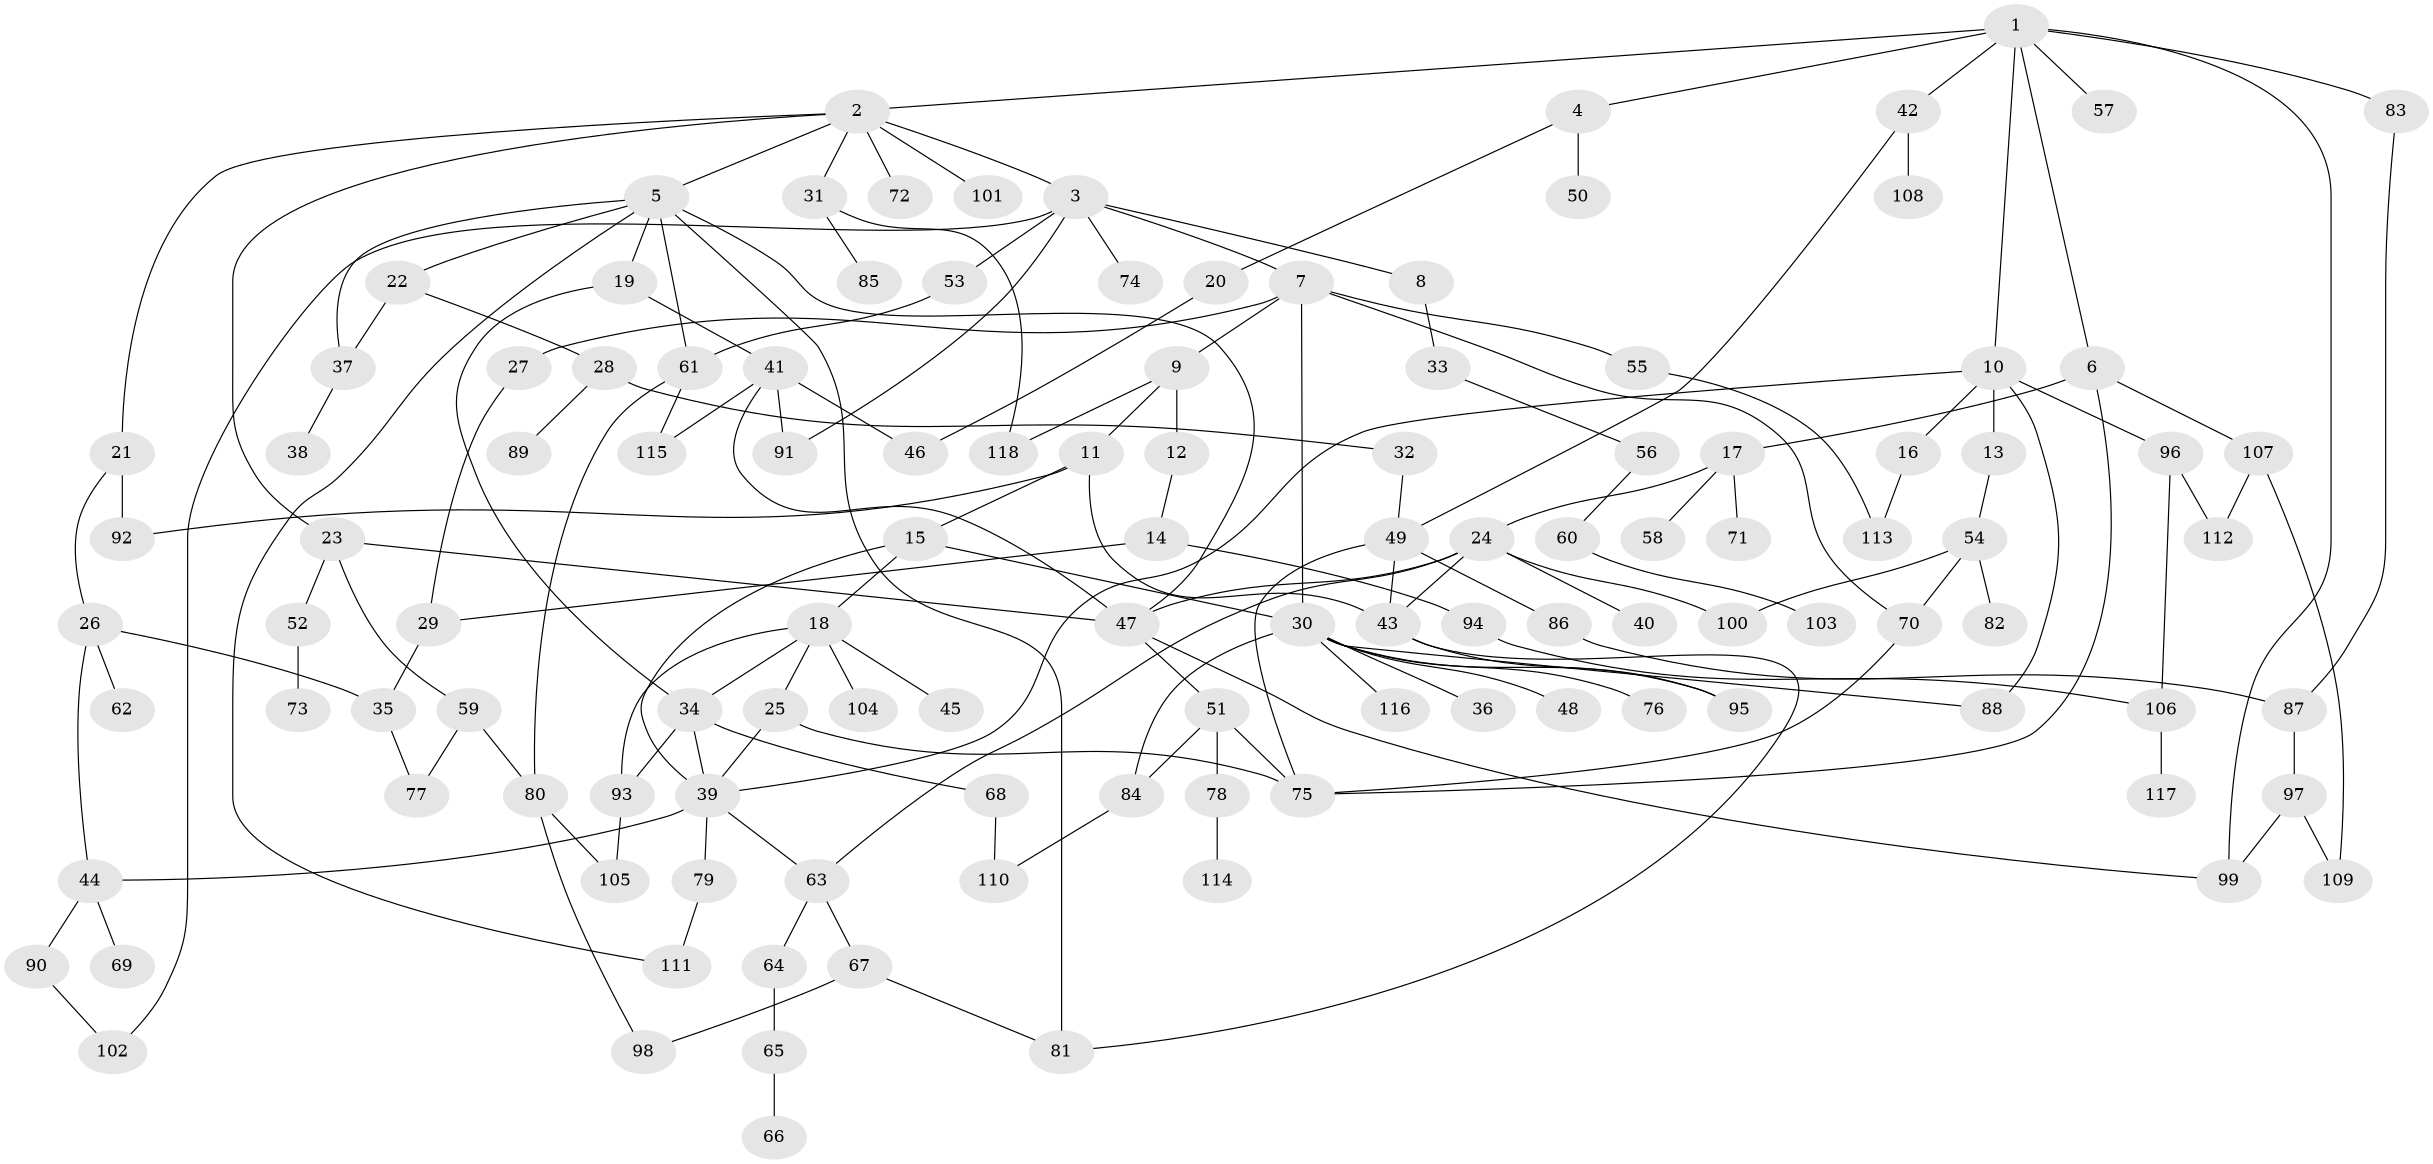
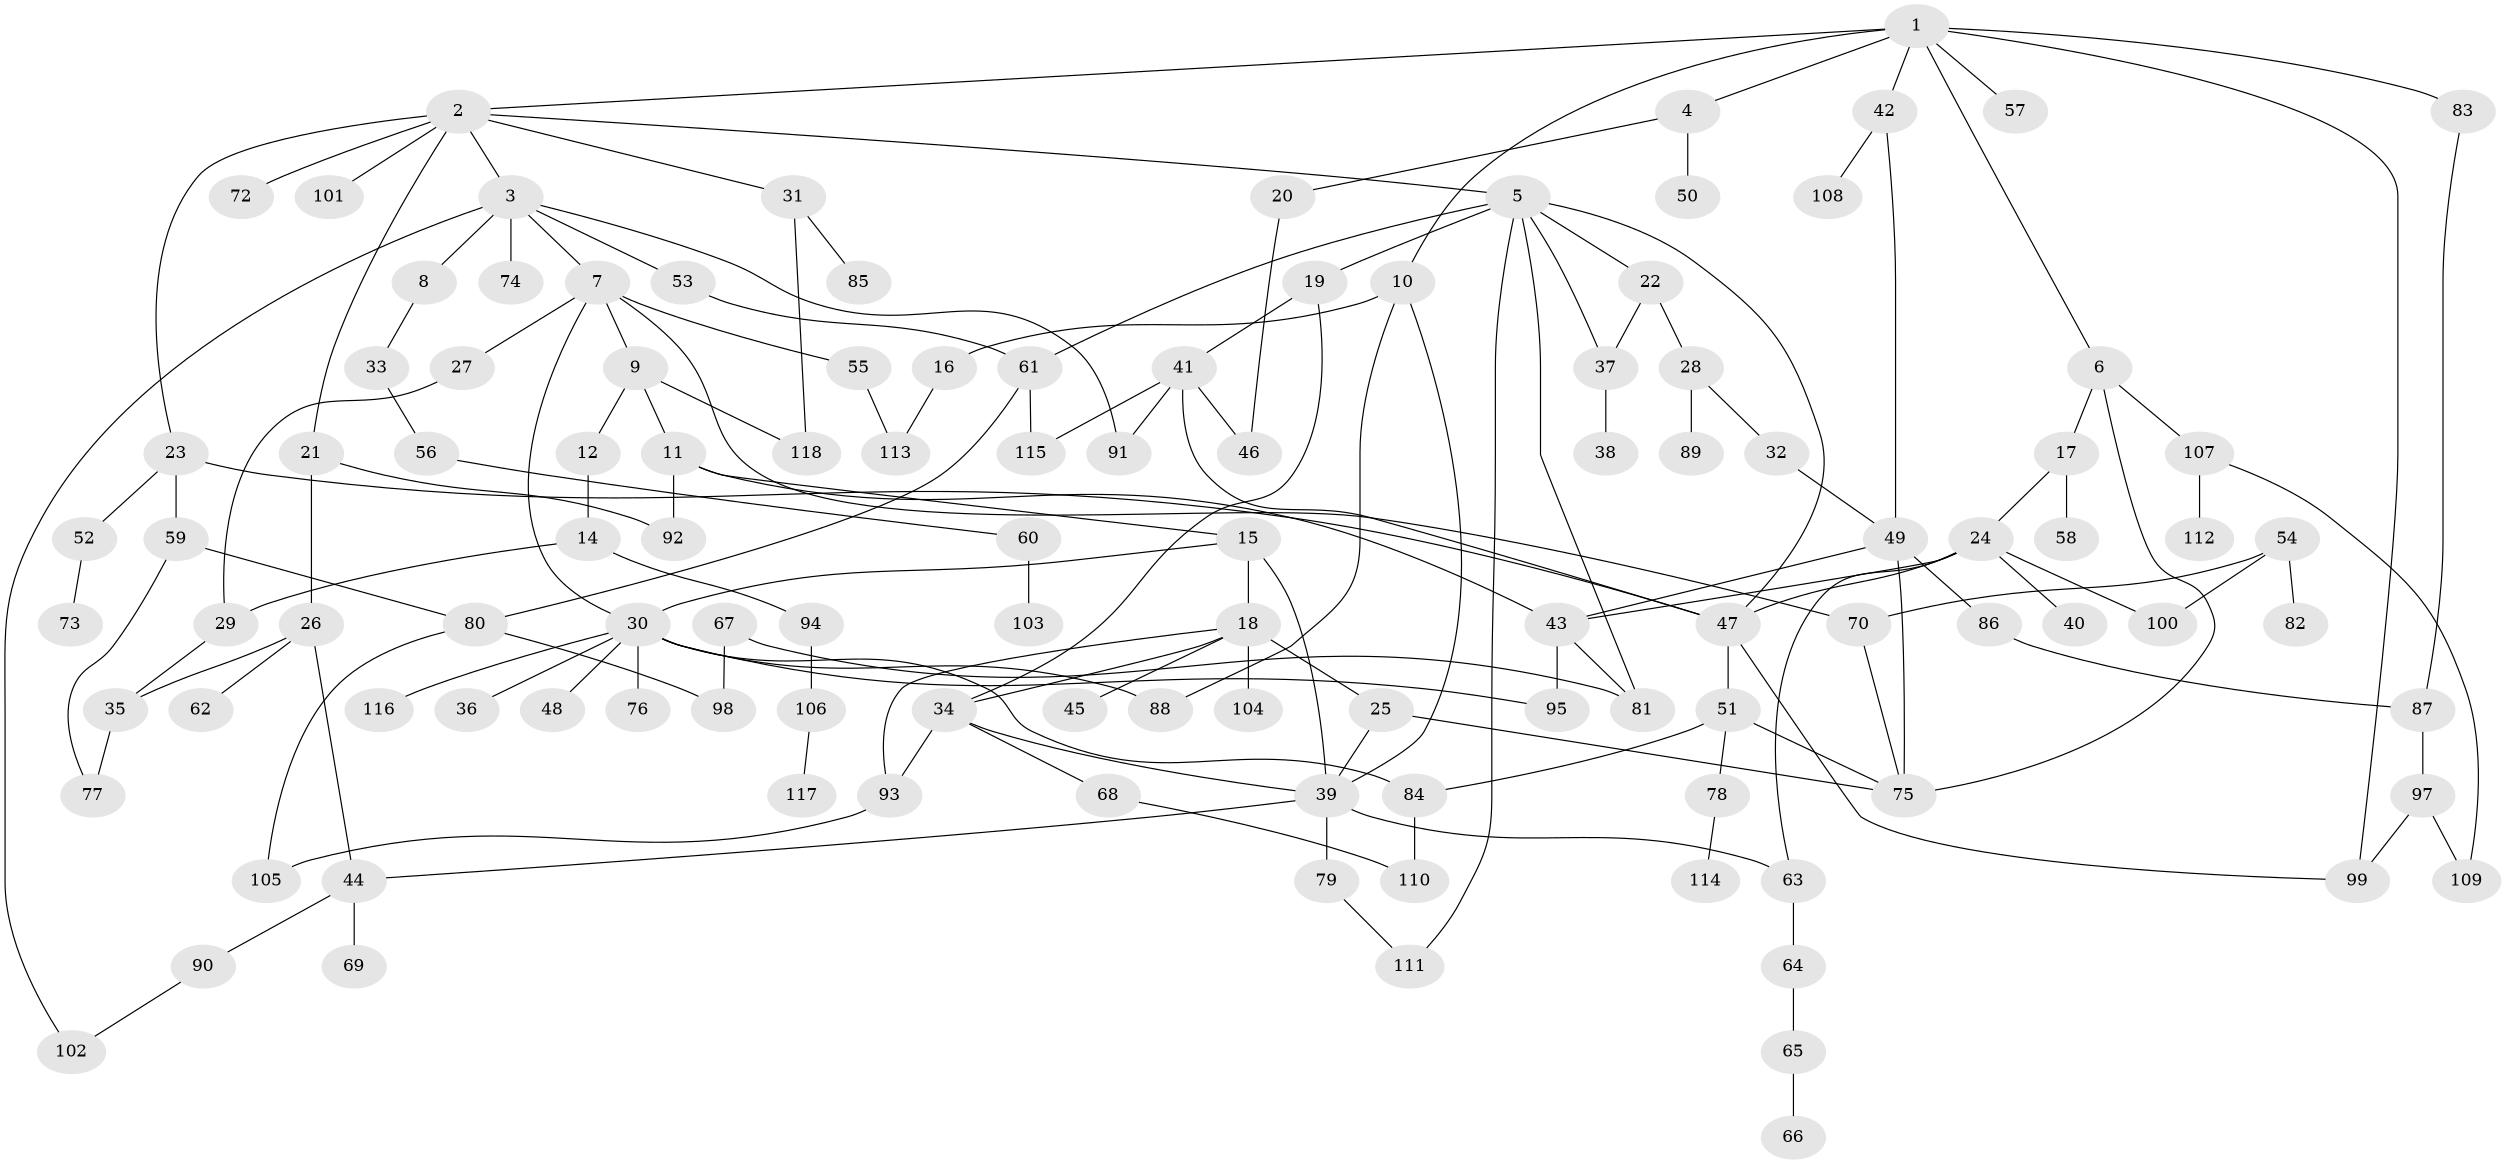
(1994, 454) -> none
(2171, 454) -> none
(1738, 539) -> none
(838, 924) -> none
